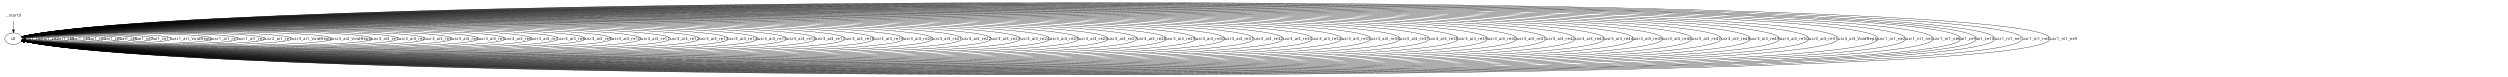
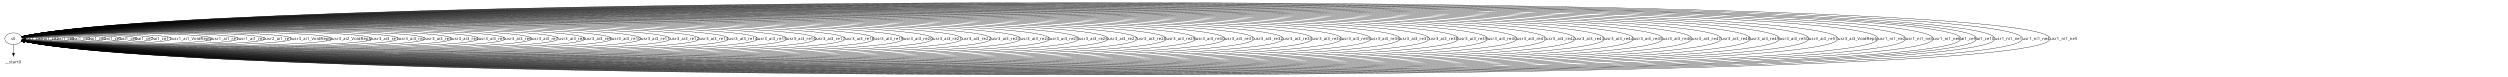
(13, 25) -> (13, 49)
